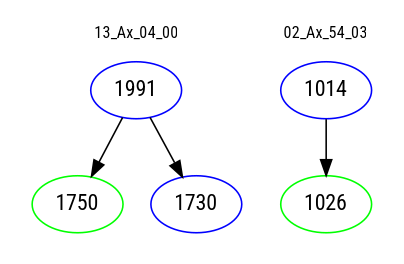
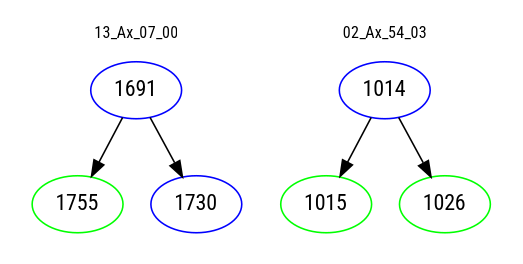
(137, 34) -> (137, 34)
(136, 90) -> (136, 90)
(78, 204) -> (78, 204)
none -> (326, 204)
